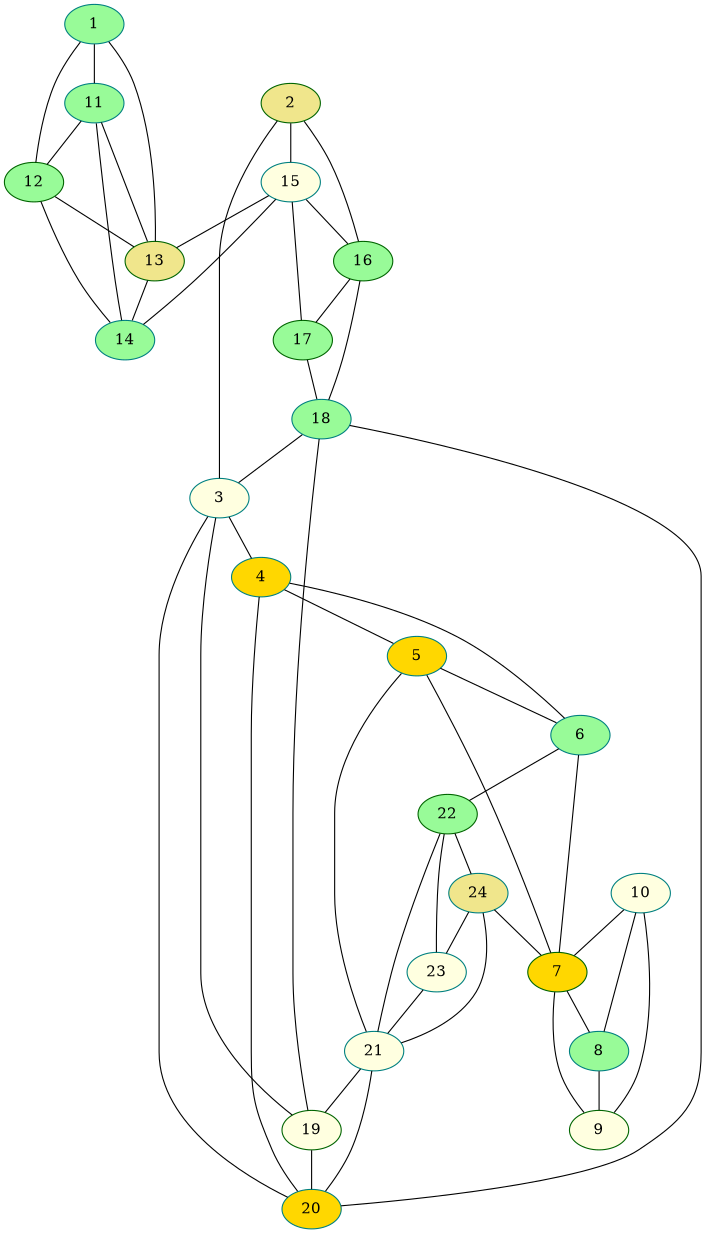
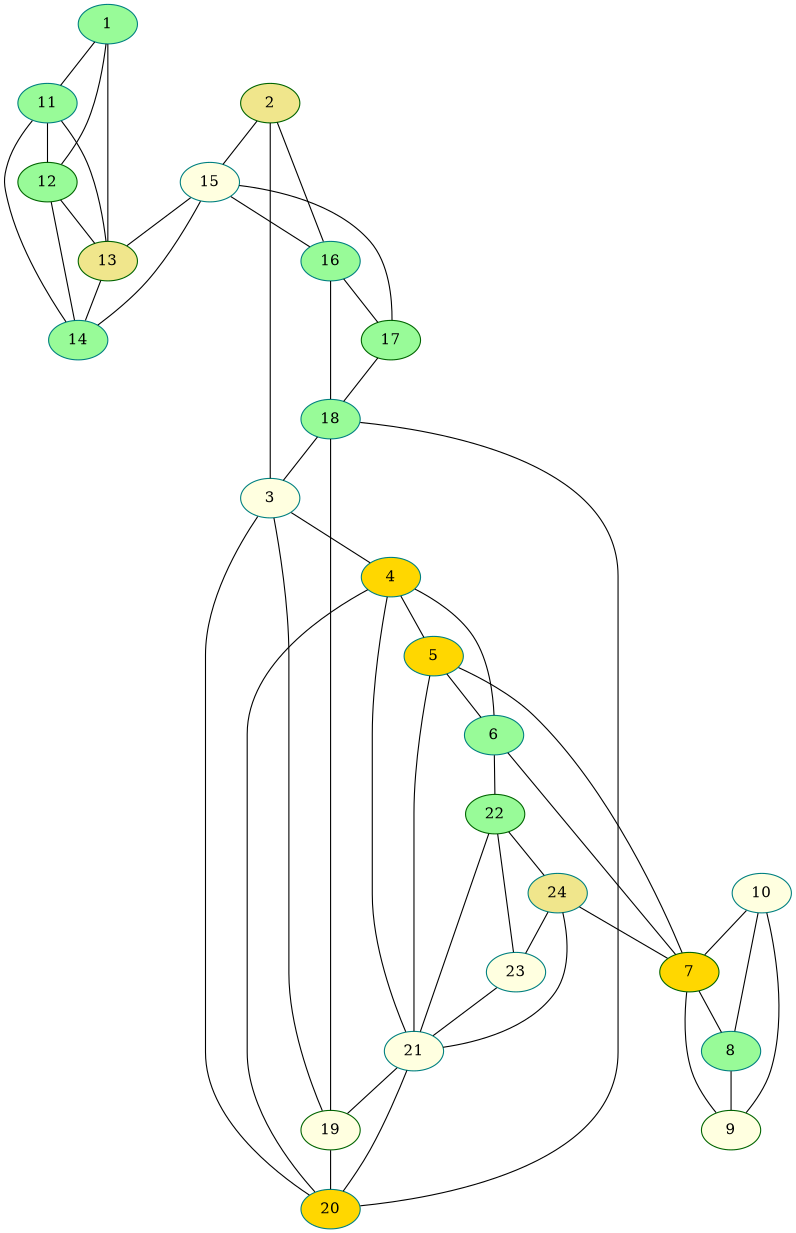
(363, 261) -> (331, 261)
none -> (372, 816)
